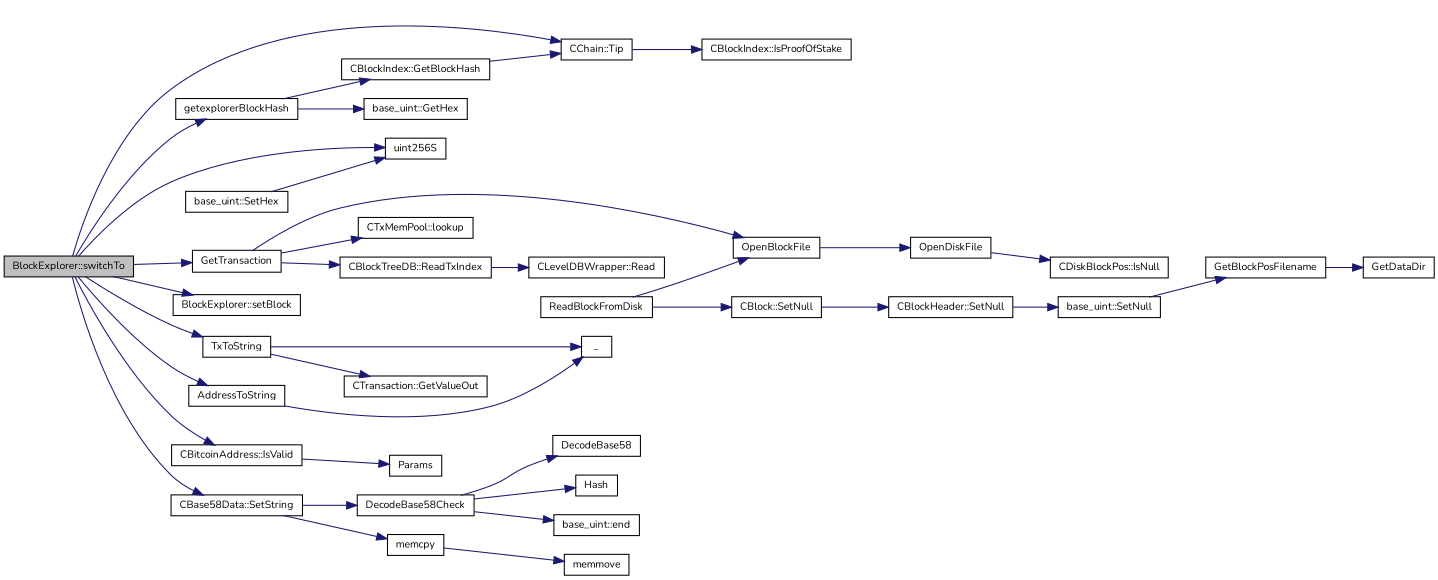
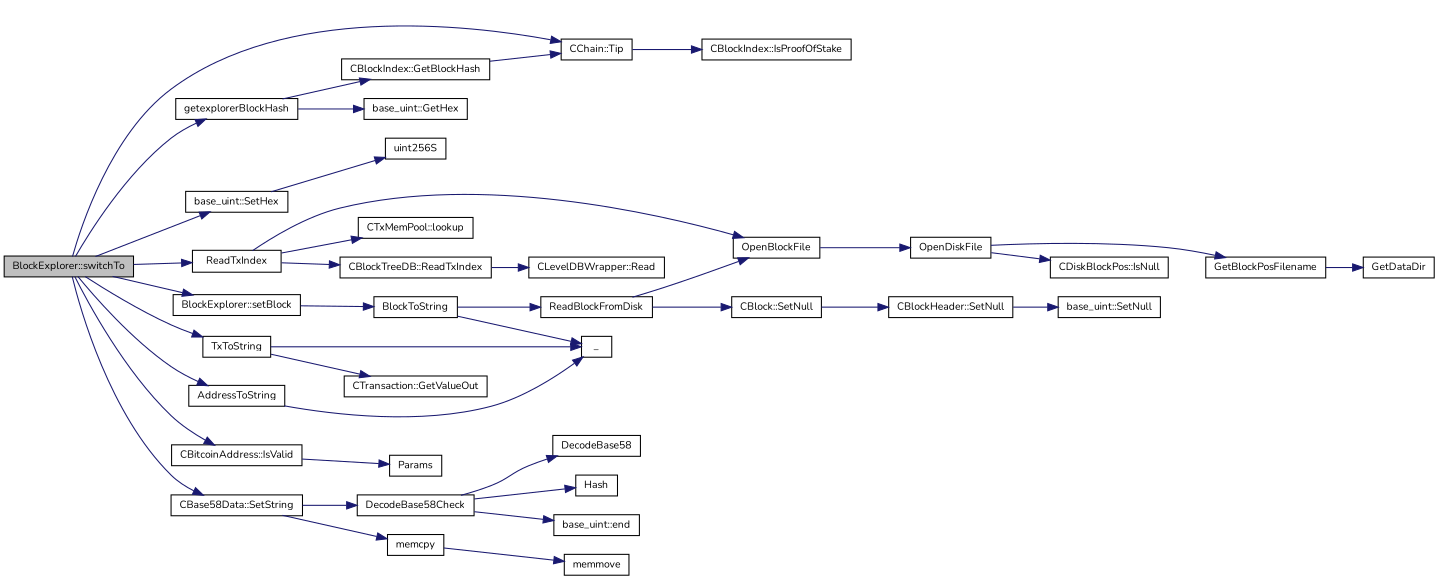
(213, 167) -> (148, 236)
(237, 261) -> (237, 261)
(1183, 289) -> (1103, 244)
none -> (416, 307)
